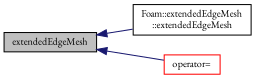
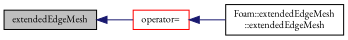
(120, 31) -> (212, 20)
